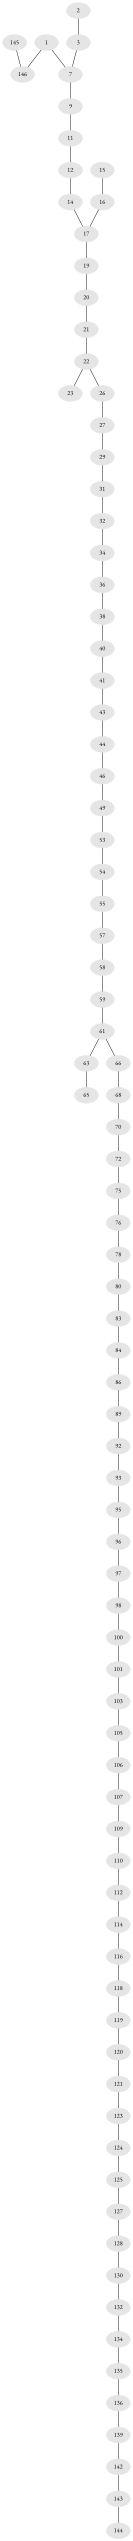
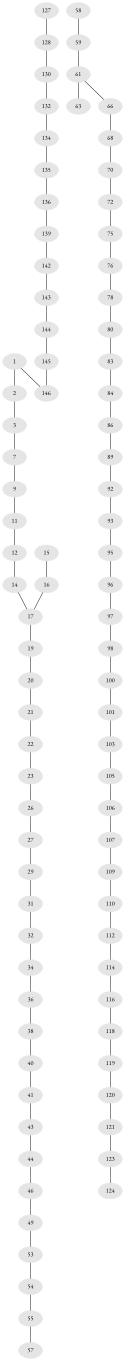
(58, 58) -> (15, 378)
none -> (47, 346)
(94, 378) -> (31, 792)
(102, 952) -> none
(86, 1095) -> none
(118, 2180) -> none
